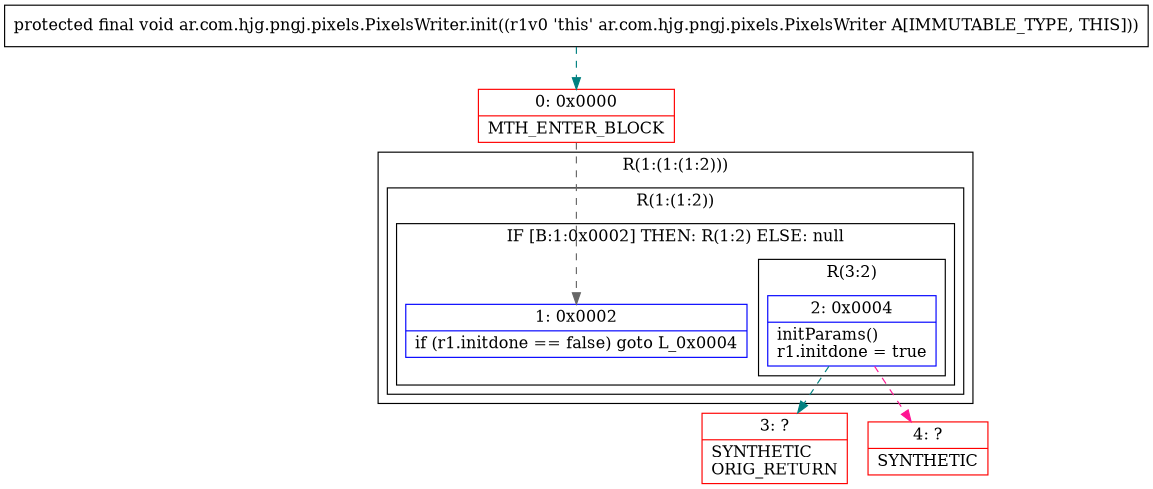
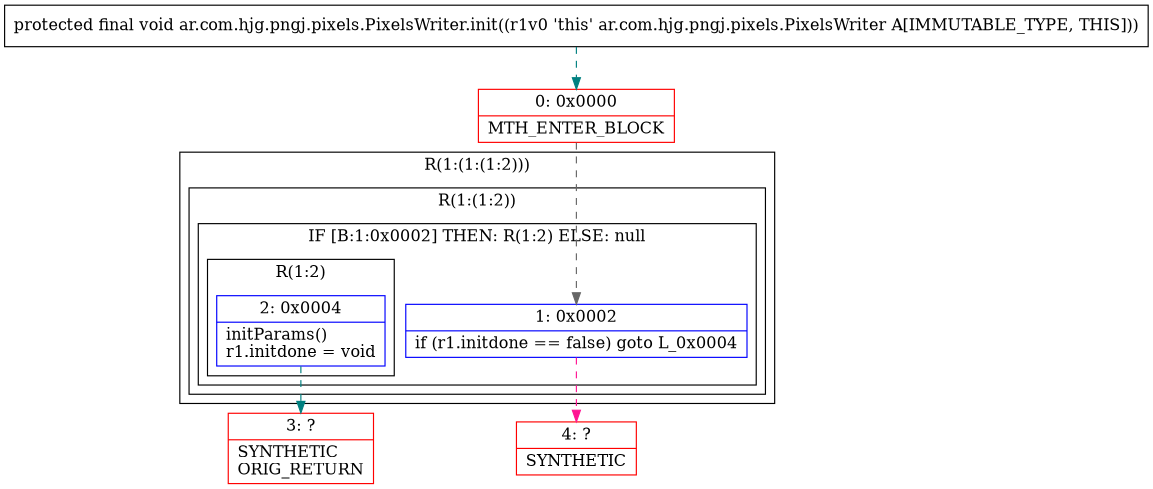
(852, 273) -> (301, 273)
(852, 352) -> (301, 352)
(890, 389) -> (576, 377)
